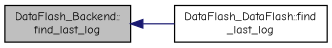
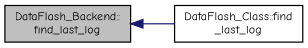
(251, 24) -> (239, 24)
